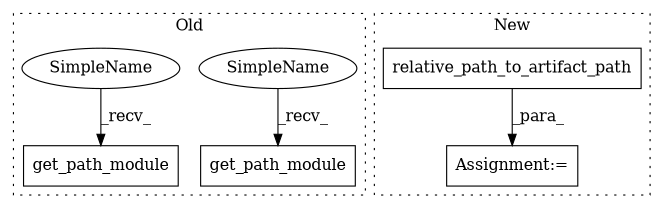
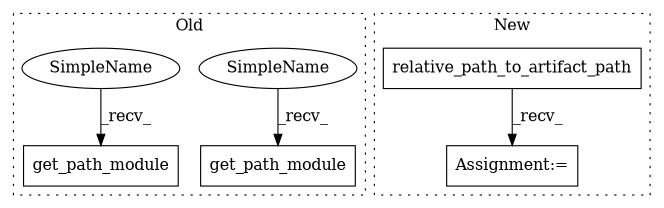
(538, 117) -> (538, 117)
